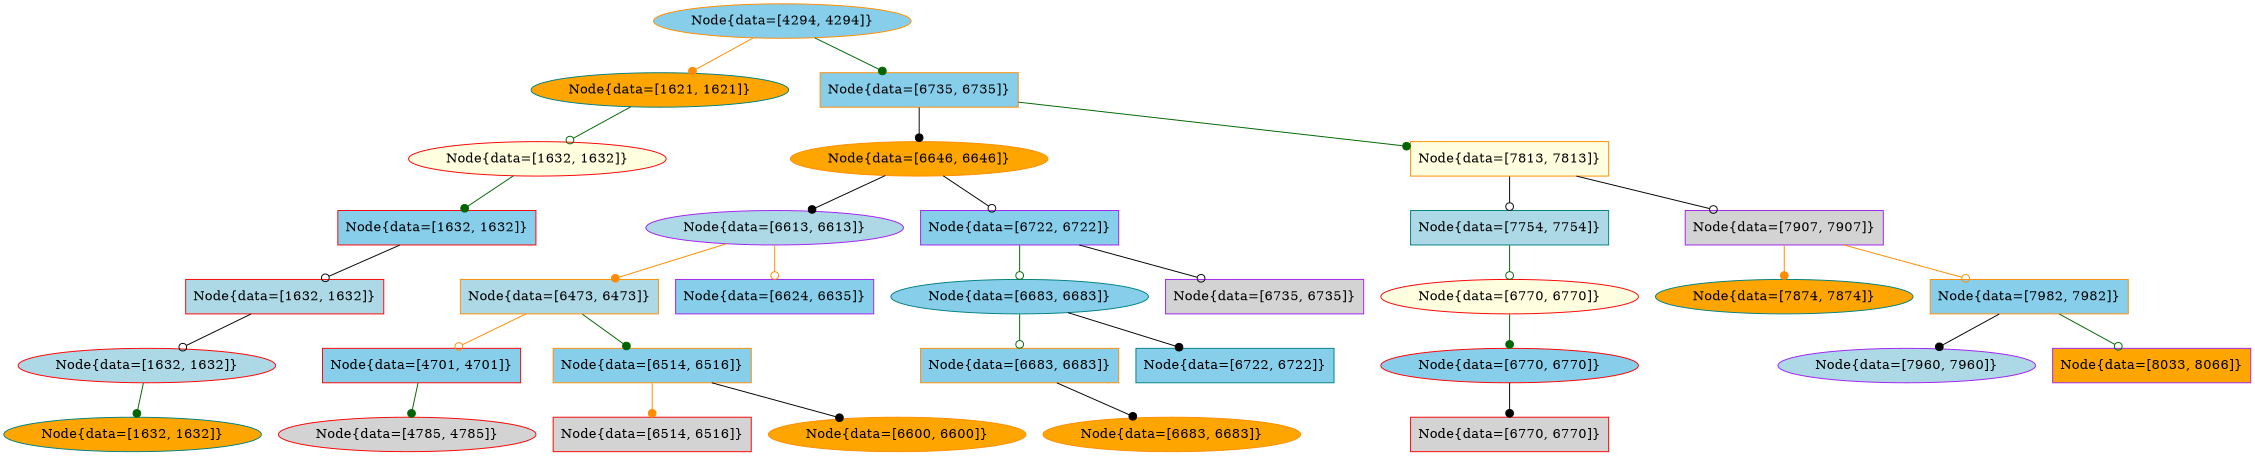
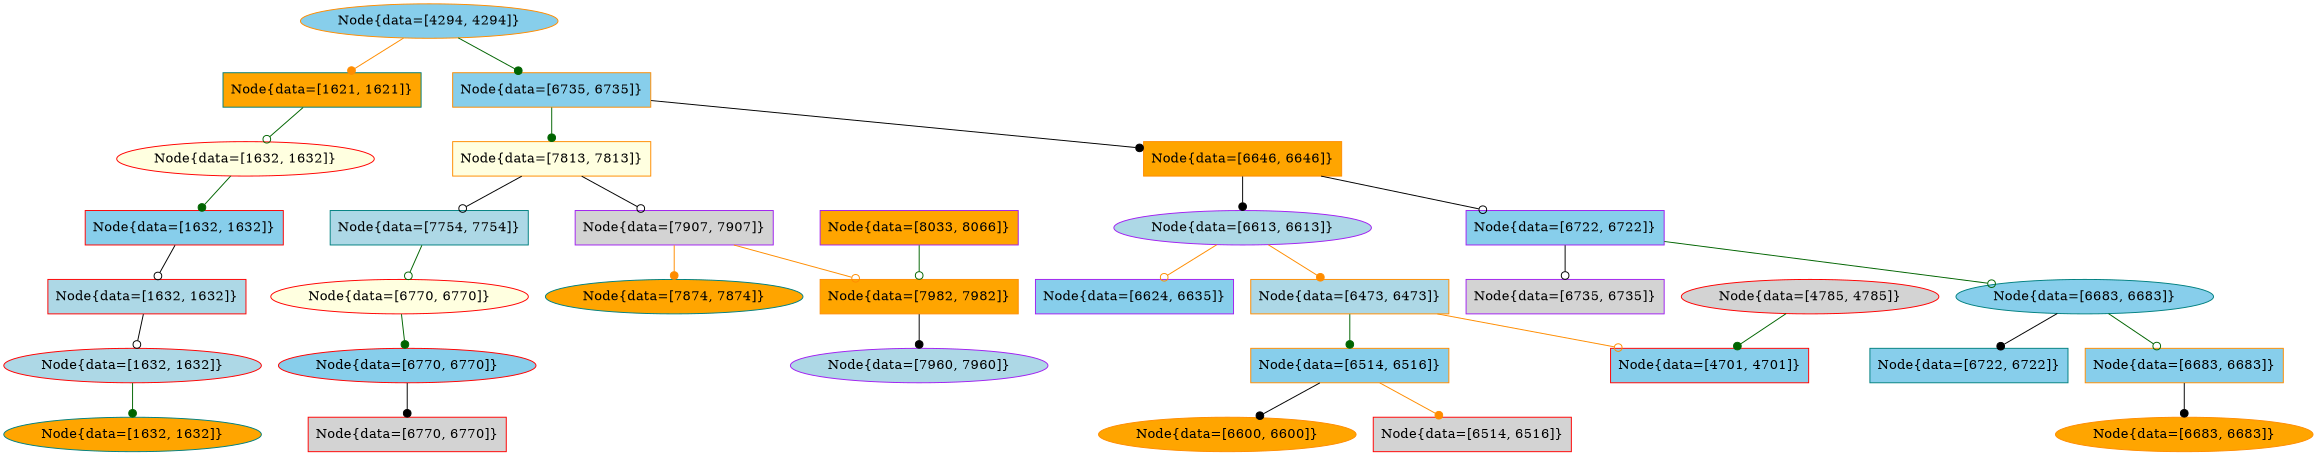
(660, 90) -> (322, 90)
(919, 159) -> (1243, 159)
(2029, 297) -> (919, 297)
(2087, 329) -> (919, 258)
(415, 396) -> (1763, 329)
